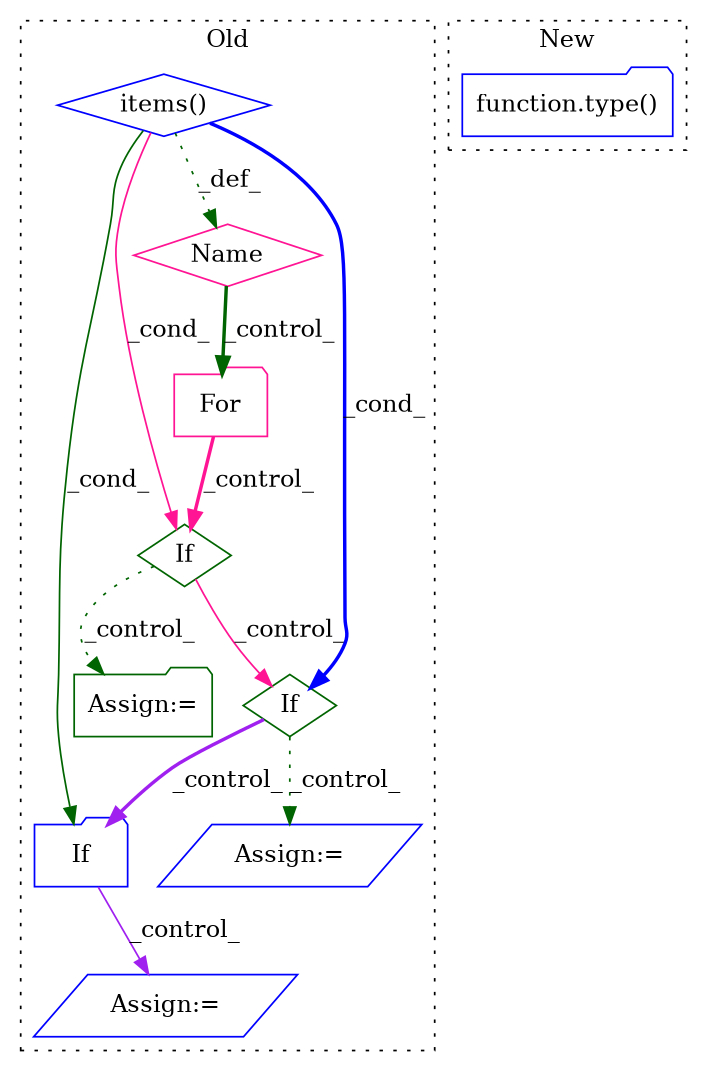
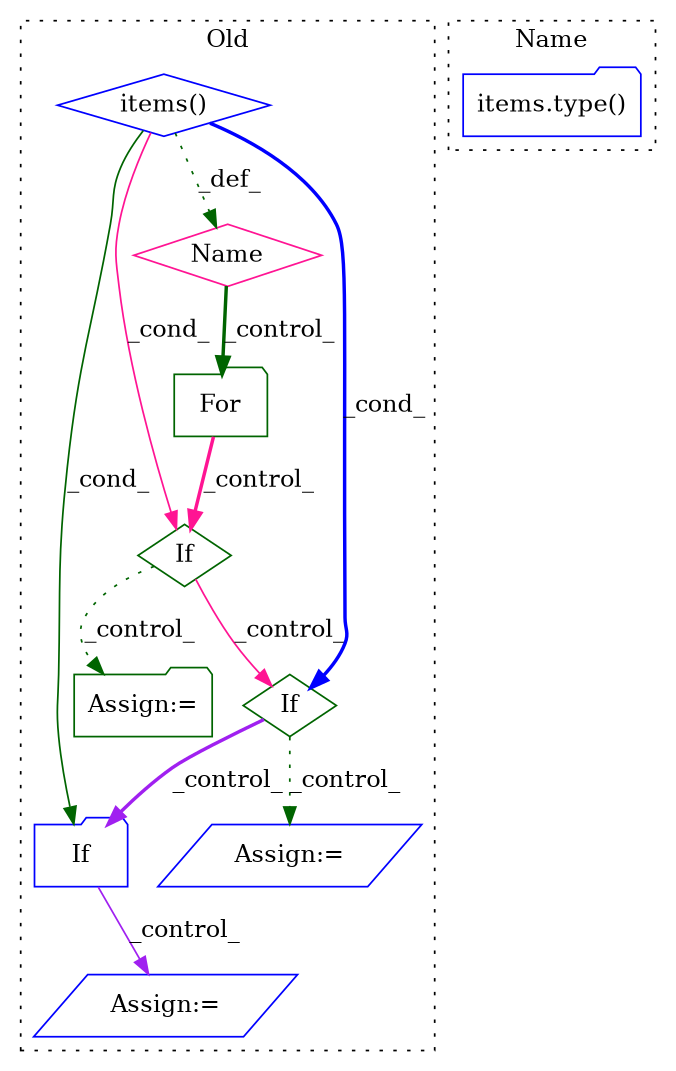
(568, 41) -> (552, 41)
(568, 105) -> (552, 105)
(221, 405) -> (221, 405)
